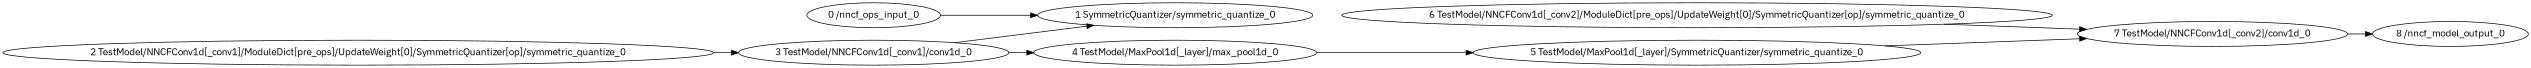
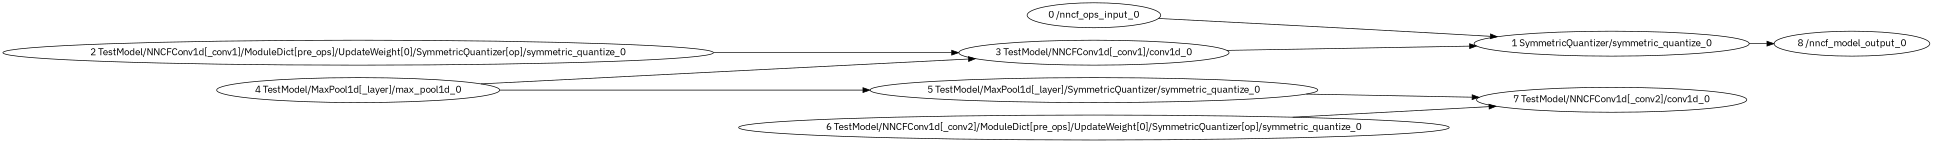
(2357, 34) -> (1758, 44)
(1018, 53) -> (725, 71)
